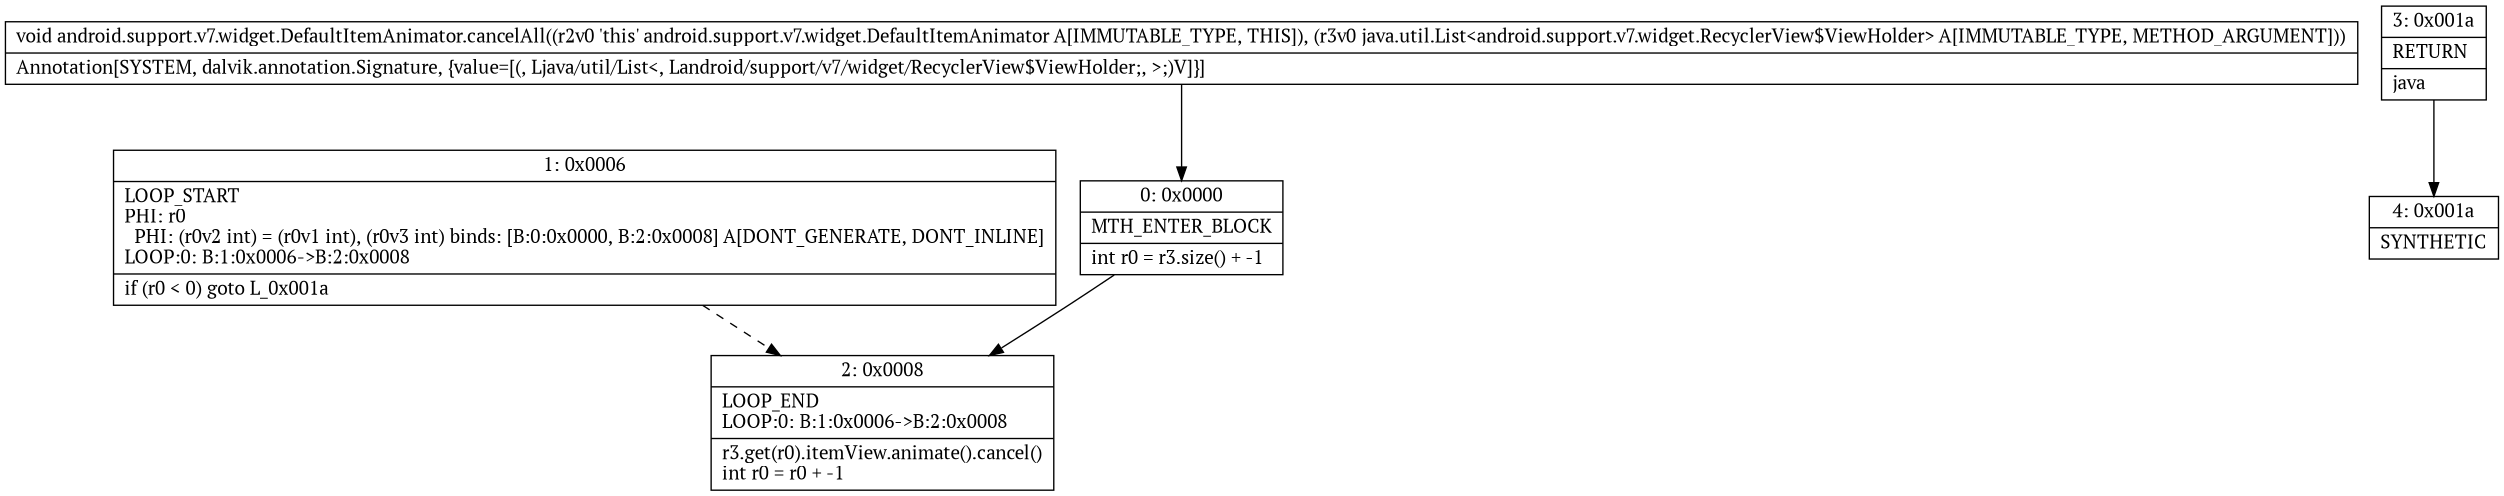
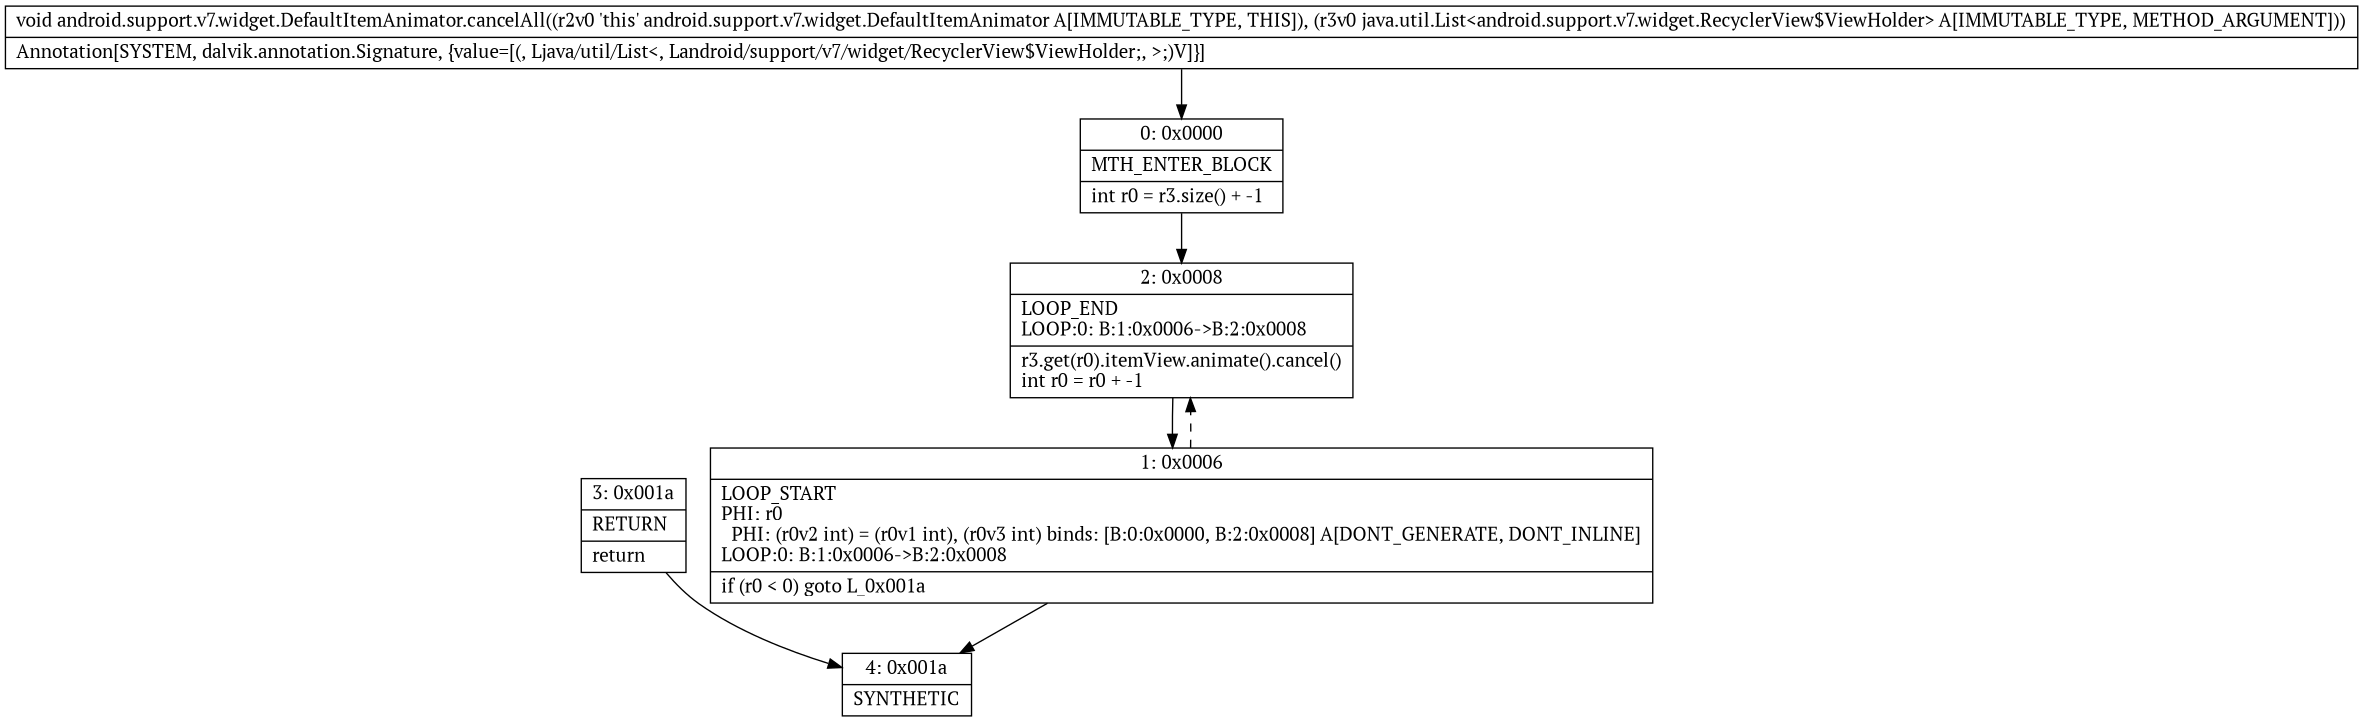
(2409, 84) -> (619, 556)
none -> (1172, 416)
none -> (1010, 625)
